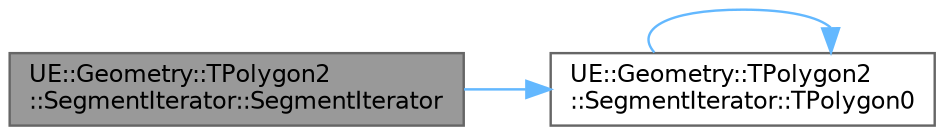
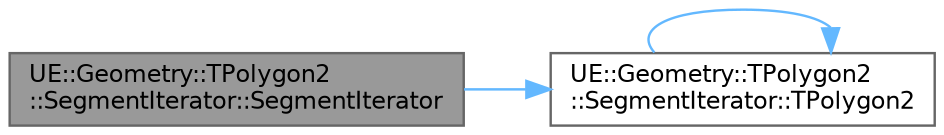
(743, 89) -> (743, 89)
